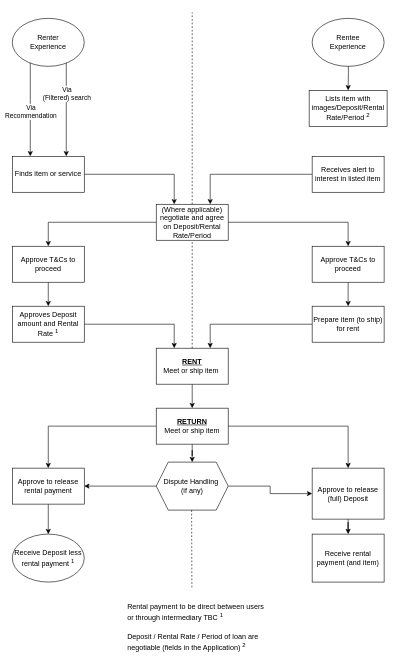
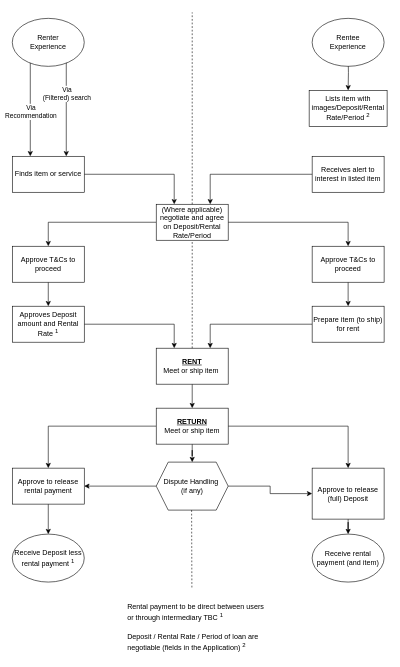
(348, 558) -> (348, 558)
